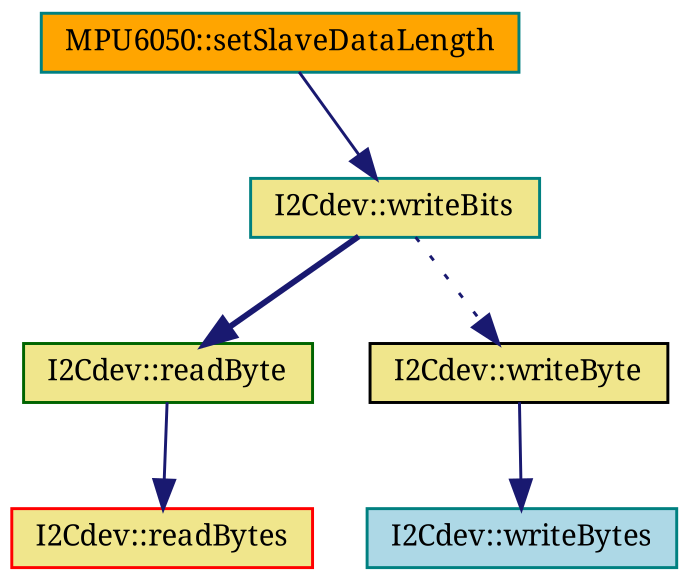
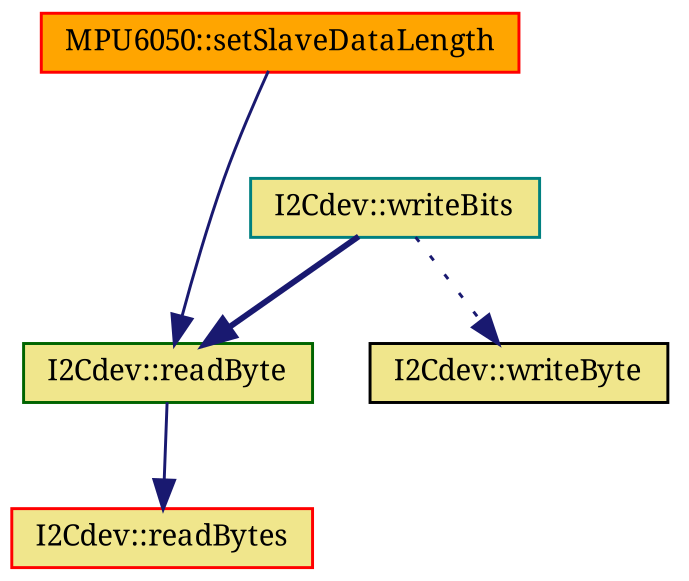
(280, 43) -> (280, 43)
(329, 113) -> (220, 192)
(522, 538) -> none
